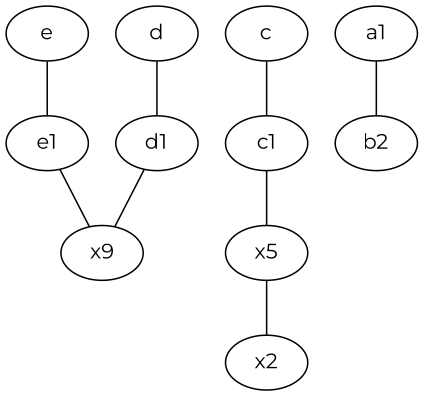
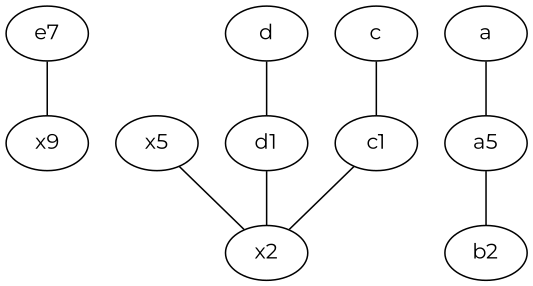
(47, 34) -> none
(376, 34) -> (486, 143)
none -> (486, 34)
(47, 143) -> (47, 34)
(129, 198) -> (267, 198)
(267, 198) -> (322, 198)
